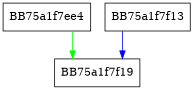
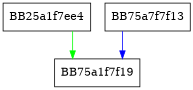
(47, 17) -> (47, 17)
(148, 17) -> (148, 17)
